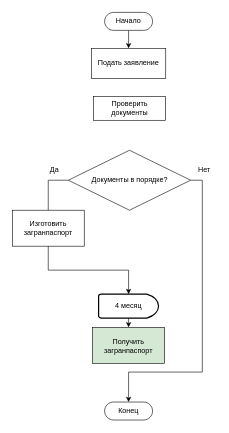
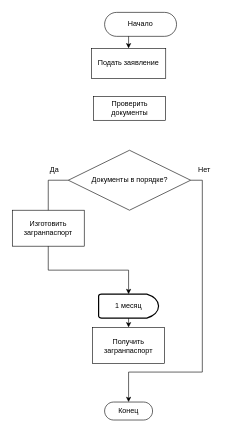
(129, 21) -> (141, 24)
(129, 306) -> (129, 306)
(129, 346) -> (129, 346)
